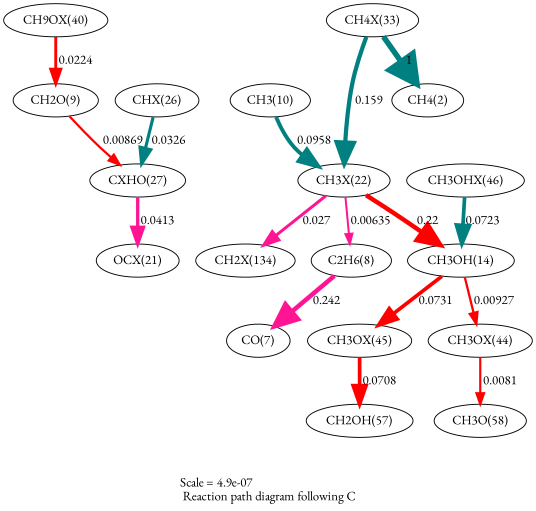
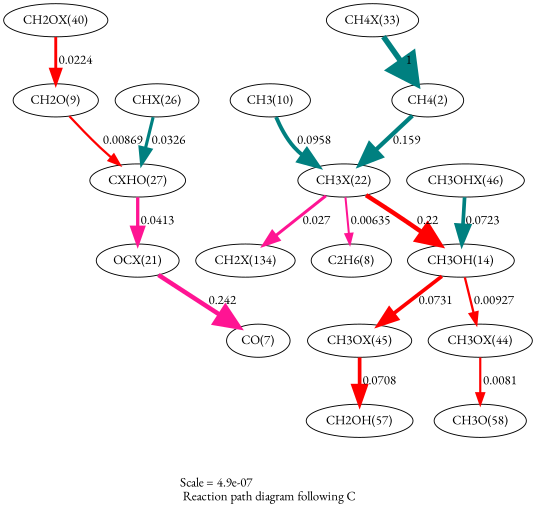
(56, 20) -> (56, 20)
(351, 89) -> (394, 133)
(313, 294) -> (189, 295)
